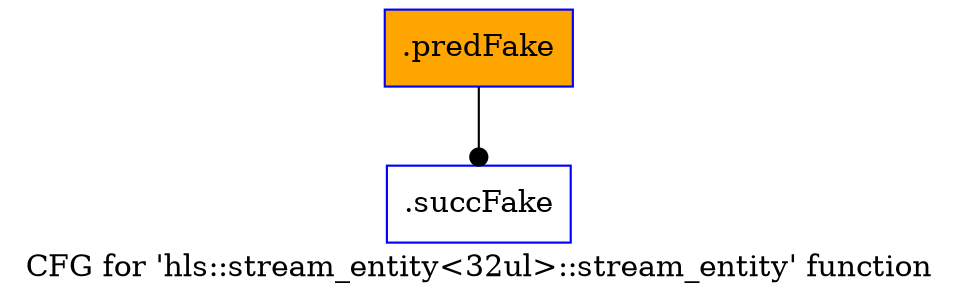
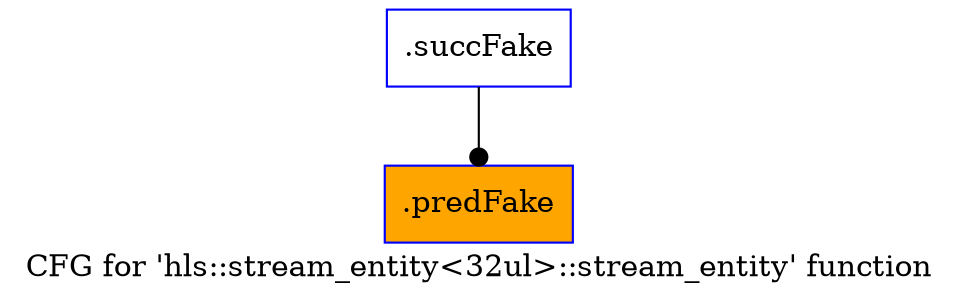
(479, 118) -> (479, 118)
